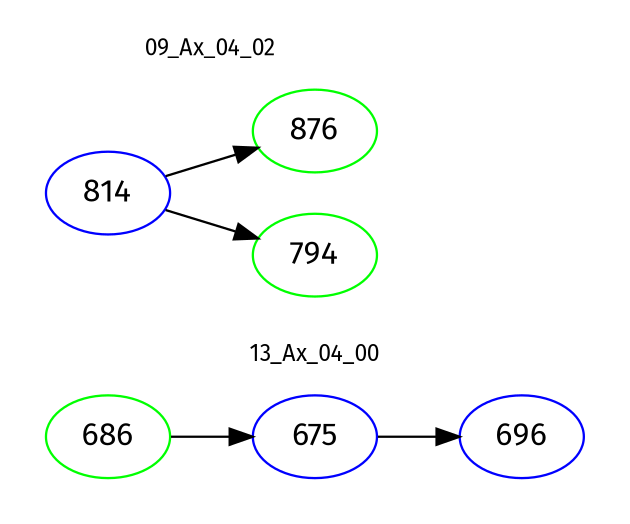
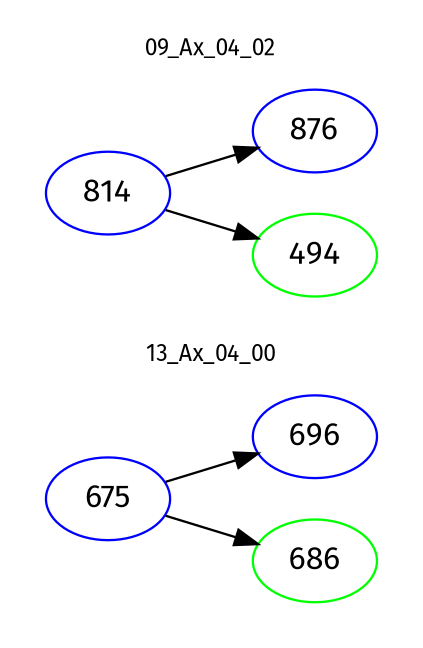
(315, 131) -> (315, 131)
(315, 255) -> (315, 255)
(200, 437) -> (201, 526)
